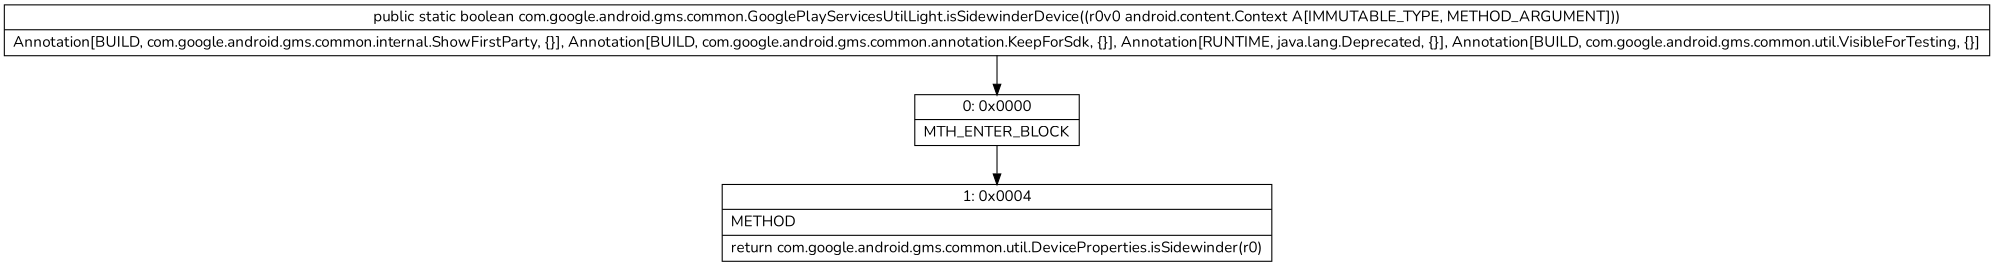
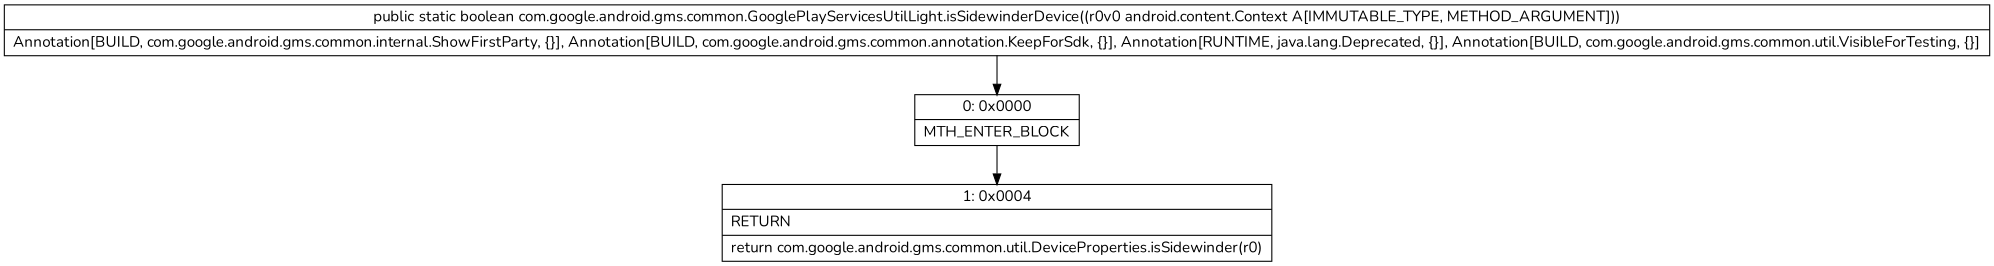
(764, 222) -> (761, 222)
